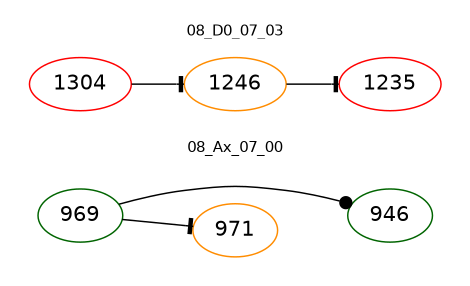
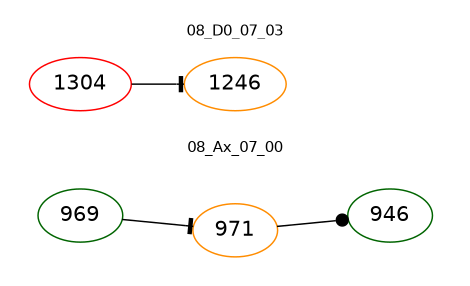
(390, 84) -> none
(229, 187) -> (306, 224)
